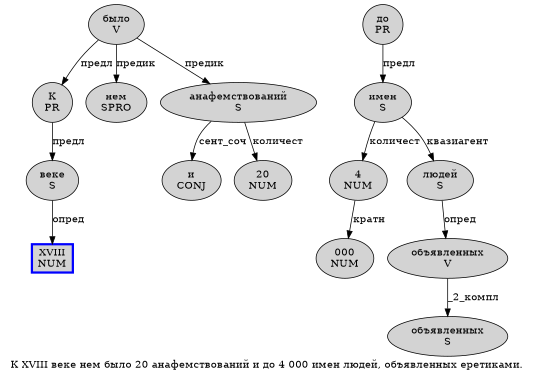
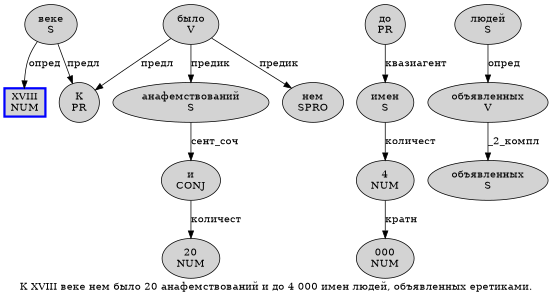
(399, 63) -> (416, 63)
(419, 134) -> none
(52, 138) -> (64, 60)
(250, 138) -> (191, 216)
